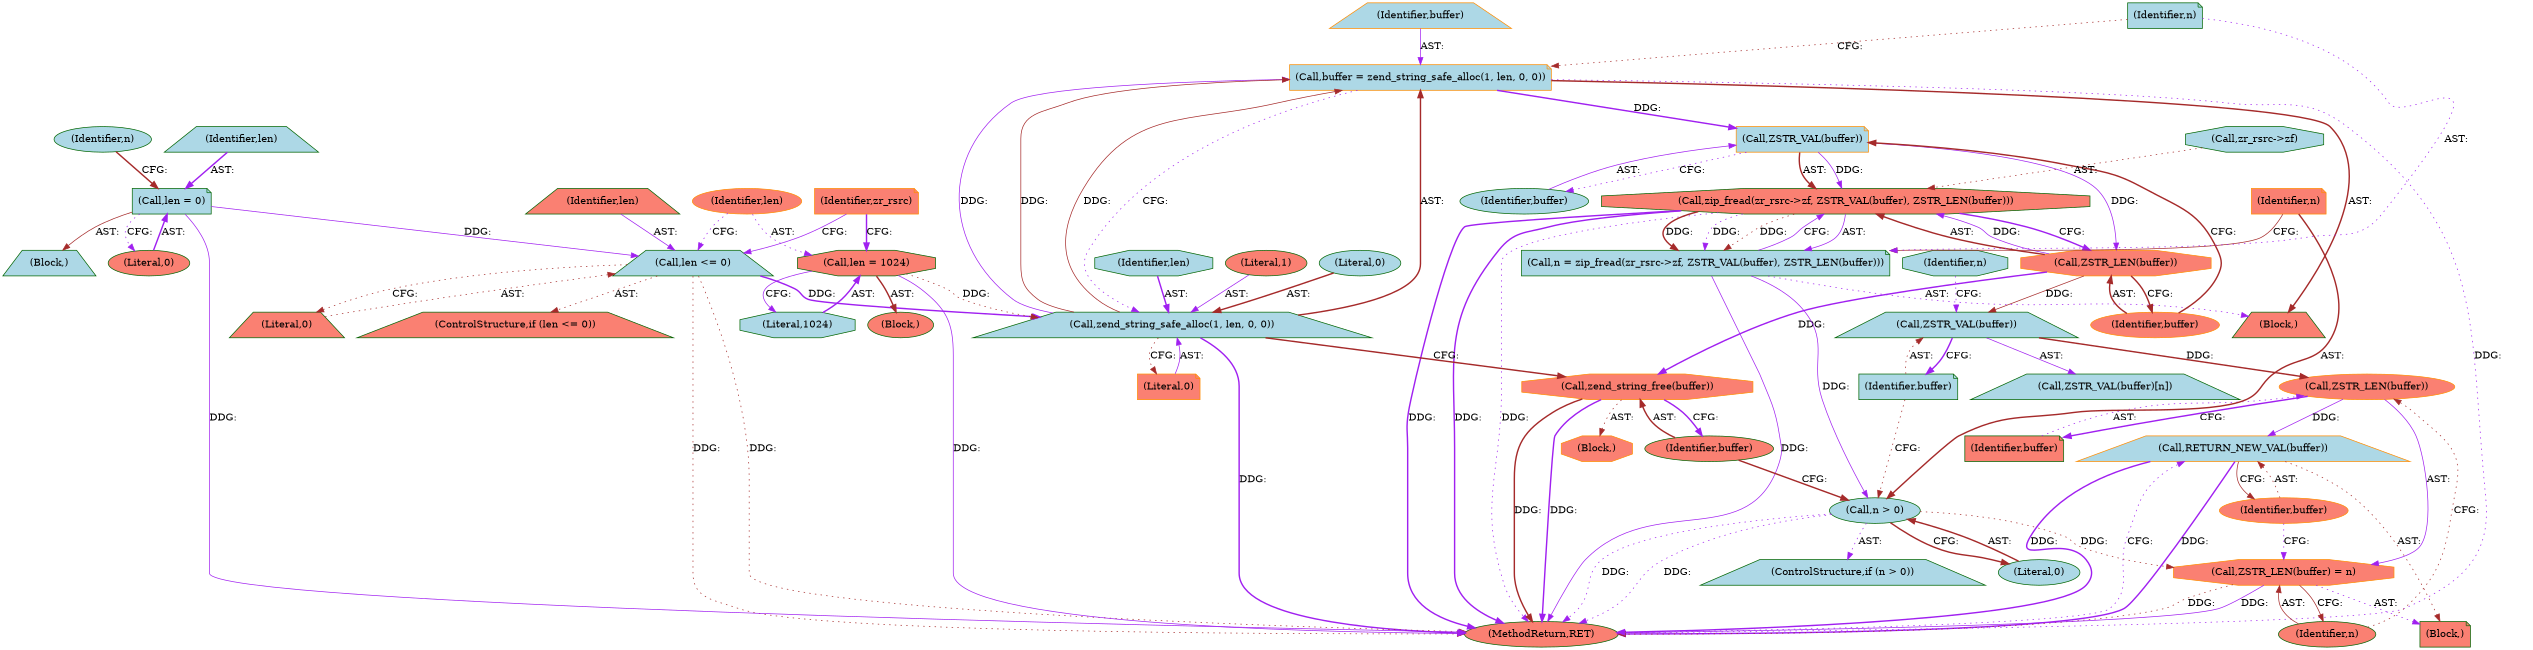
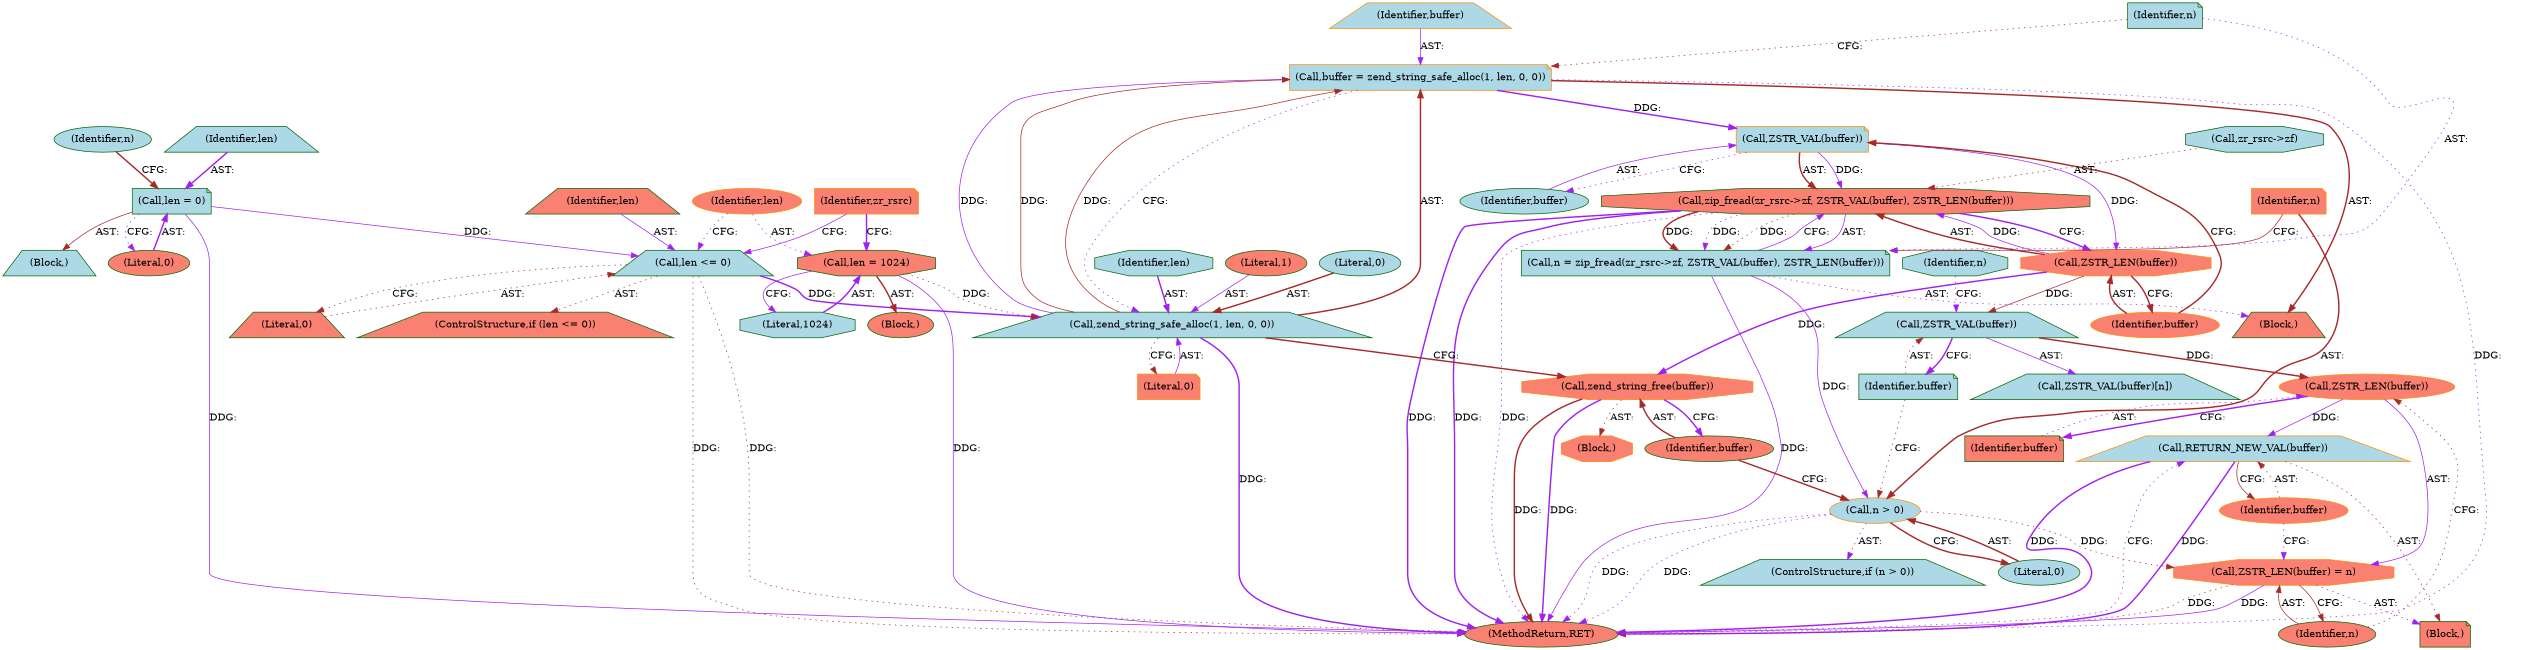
(1875, 511) -> (1875, 511)
